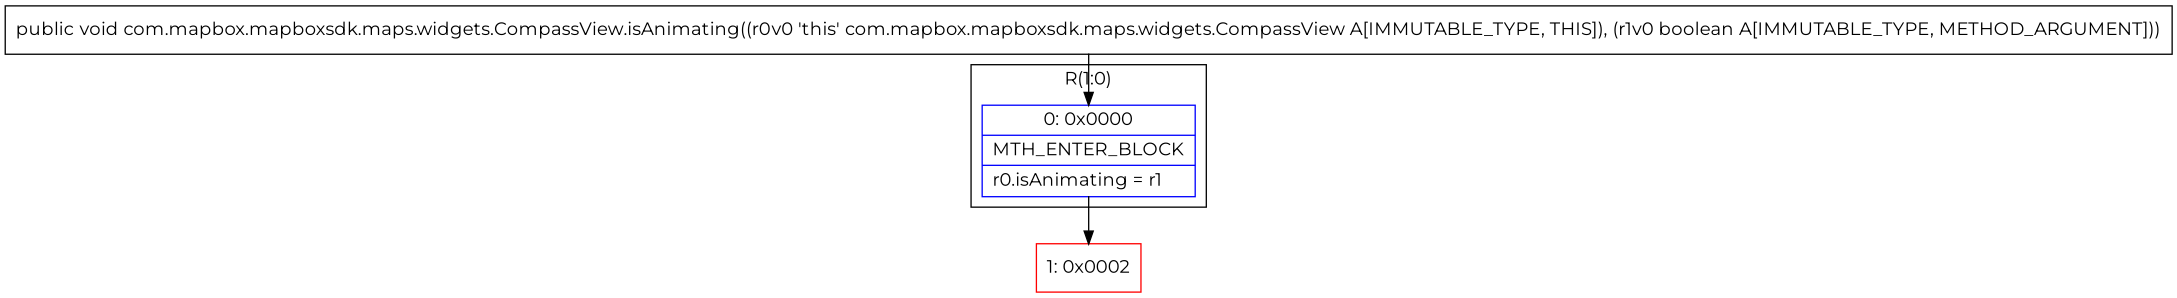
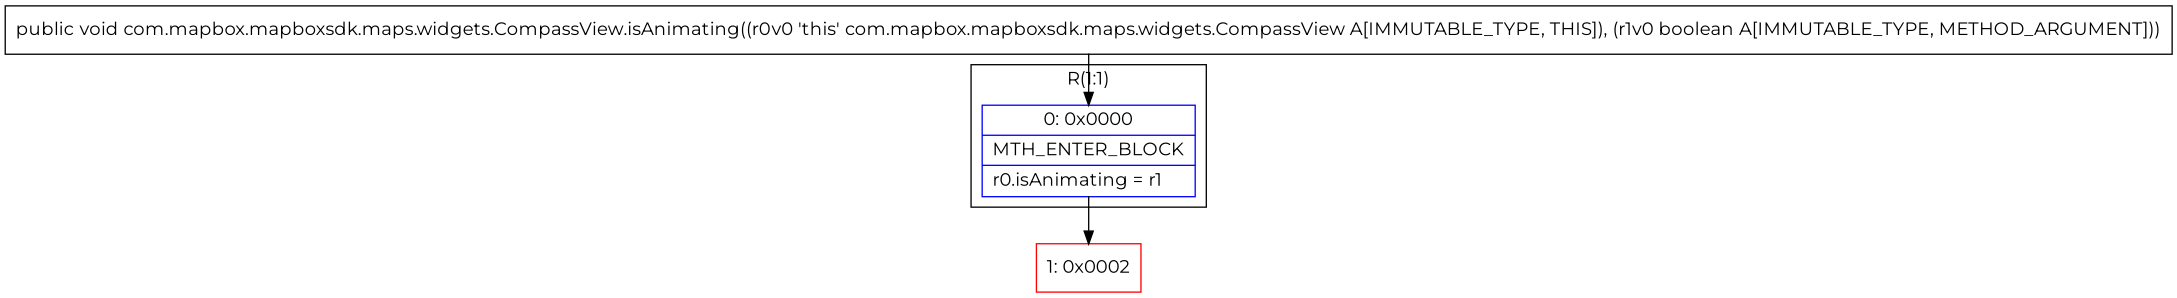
(1089, 80) -> (1089, 80)
